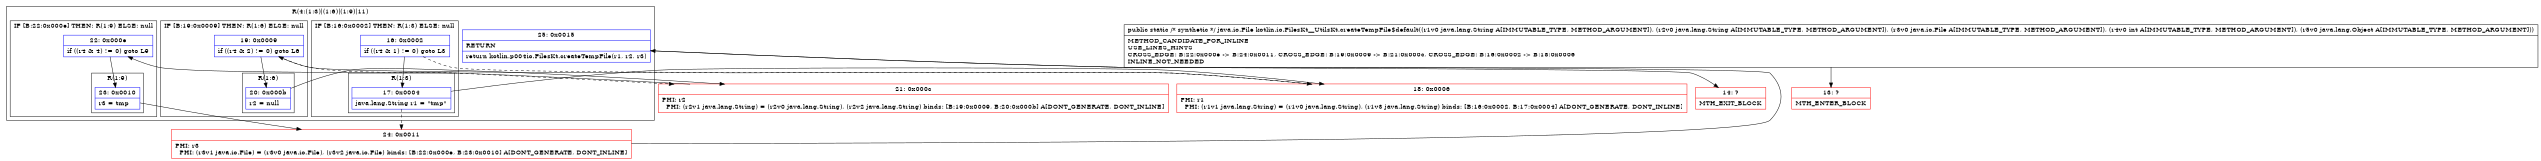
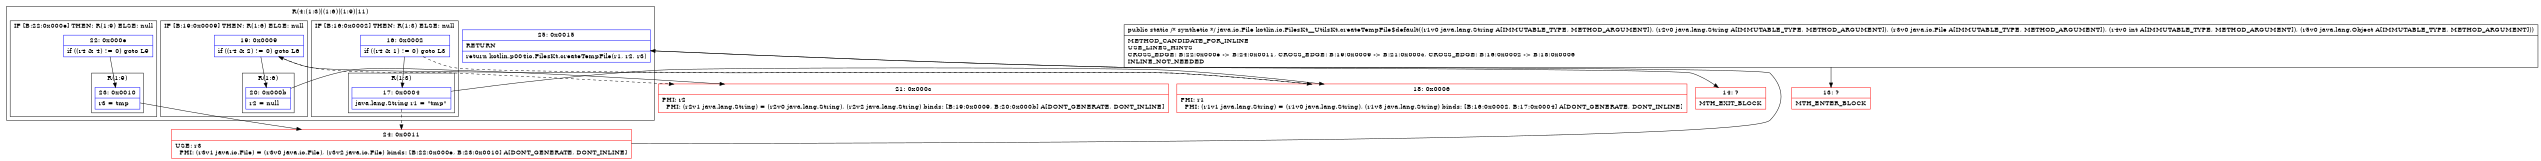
(299, 72) -> none
(188, 146) -> (190, 146)
